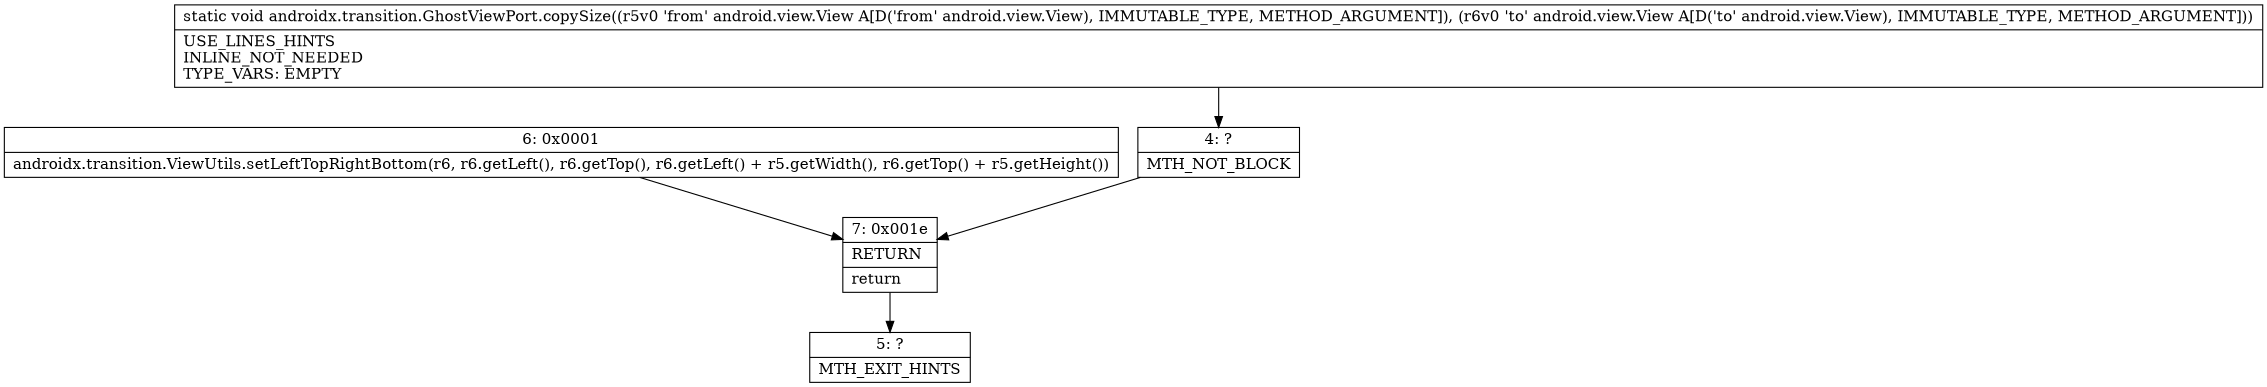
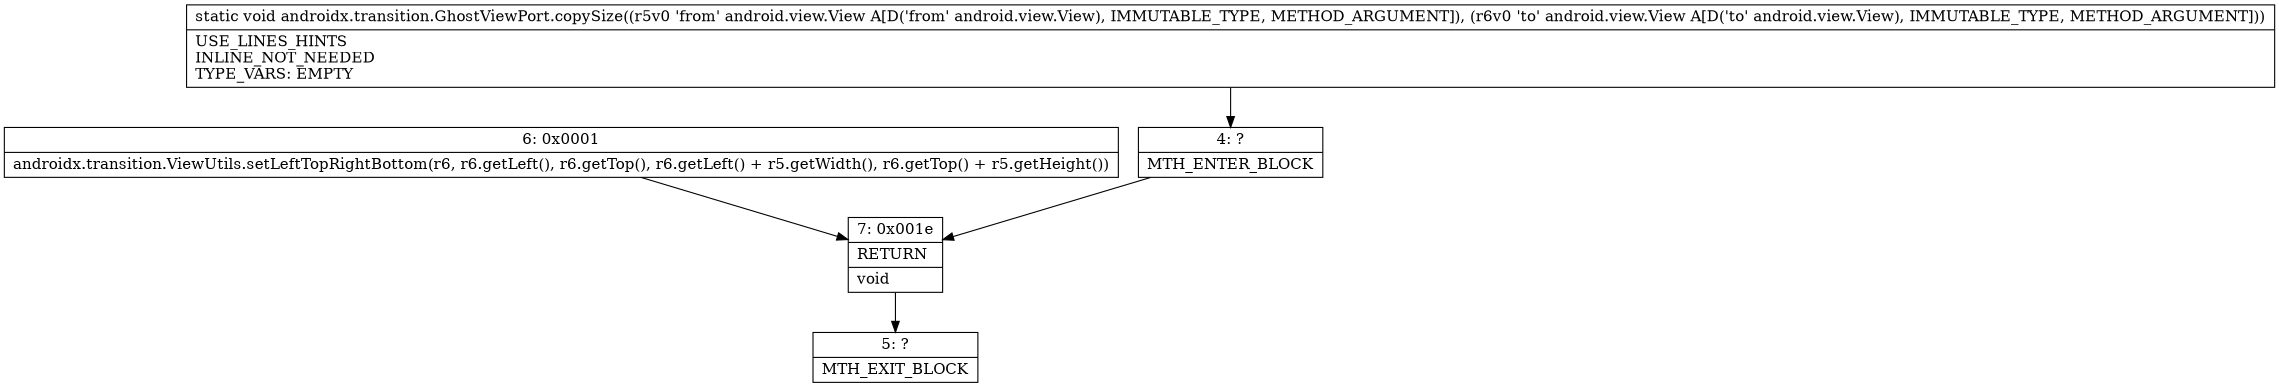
(1219, 164) -> (1231, 164)
(876, 279) -> (874, 279)
(890, 369) -> (895, 369)
